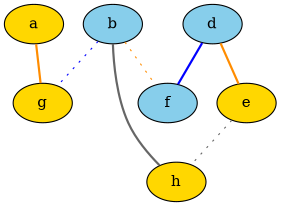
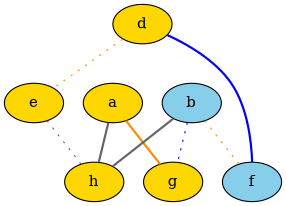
(213, 24) -> (142, 24)
(230, 64) -> (88, 64)
none -> (104, 142)
